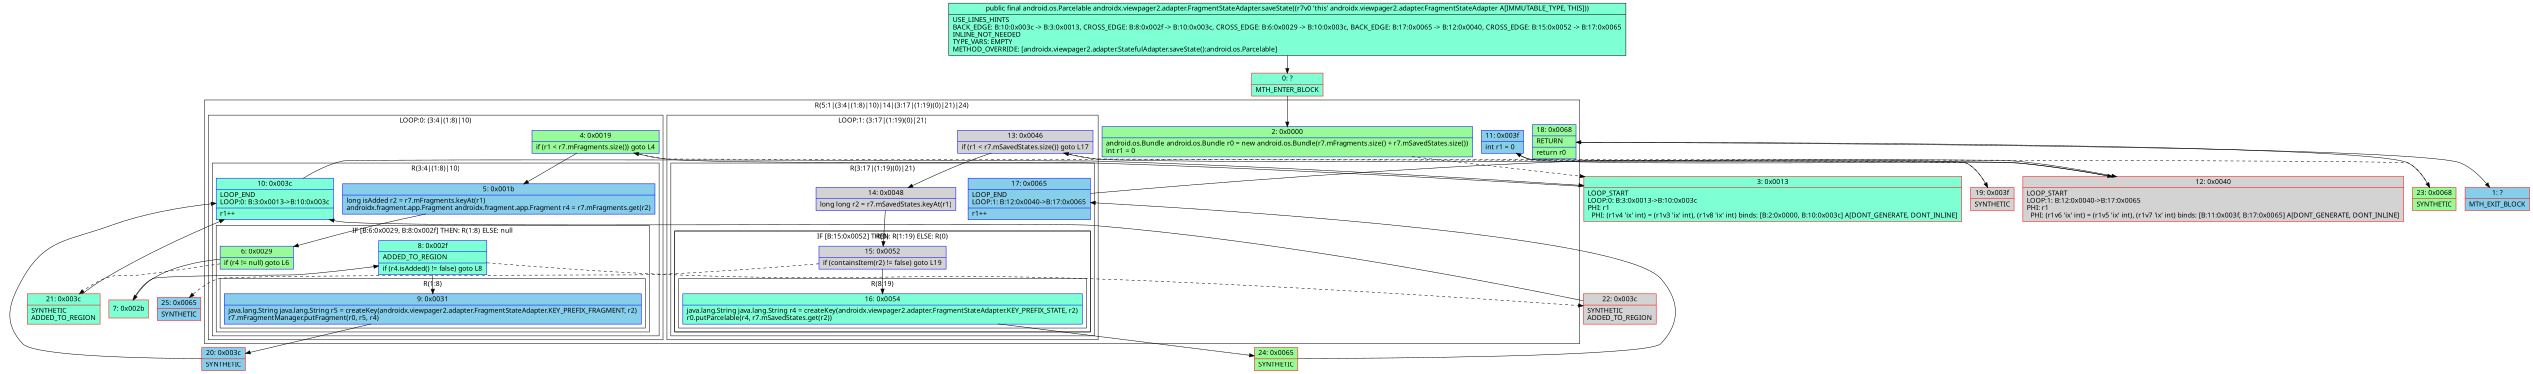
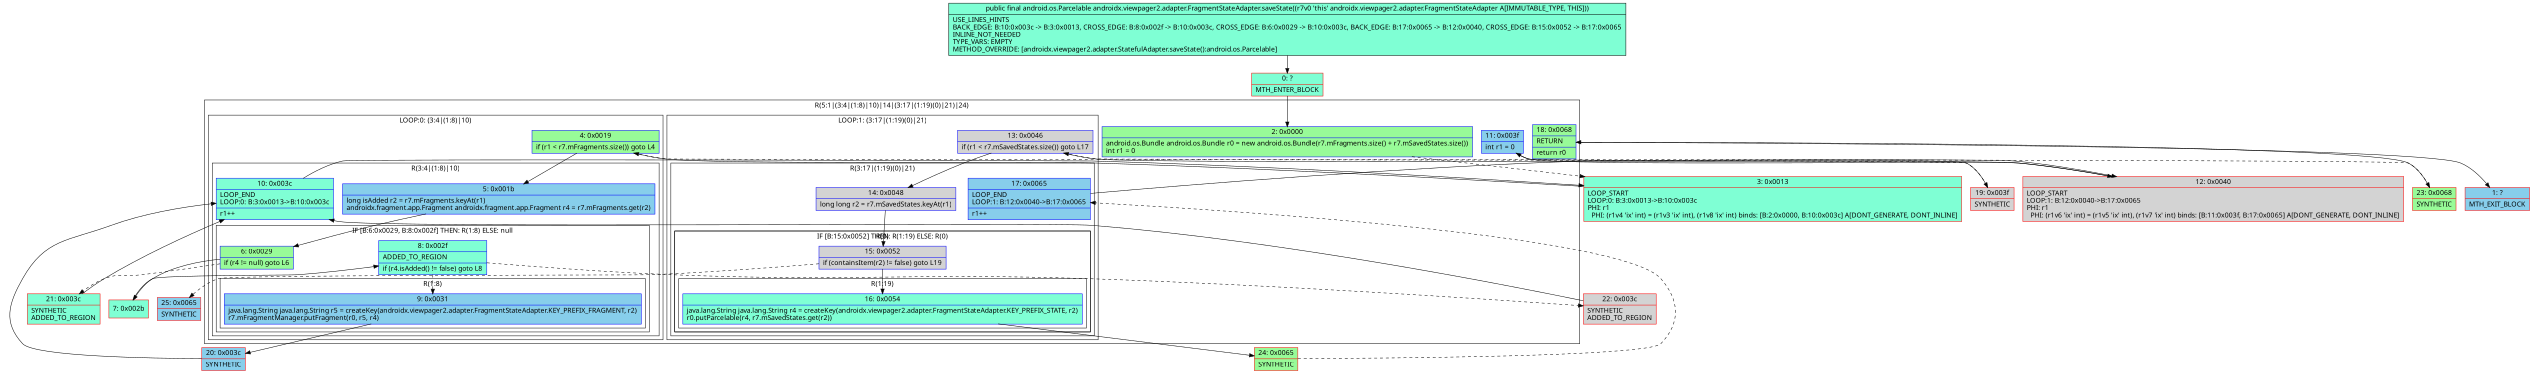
(1597, 255) -> (1597, 255)
(433, 282) -> (433, 282)
(883, 284) -> (883, 284)
